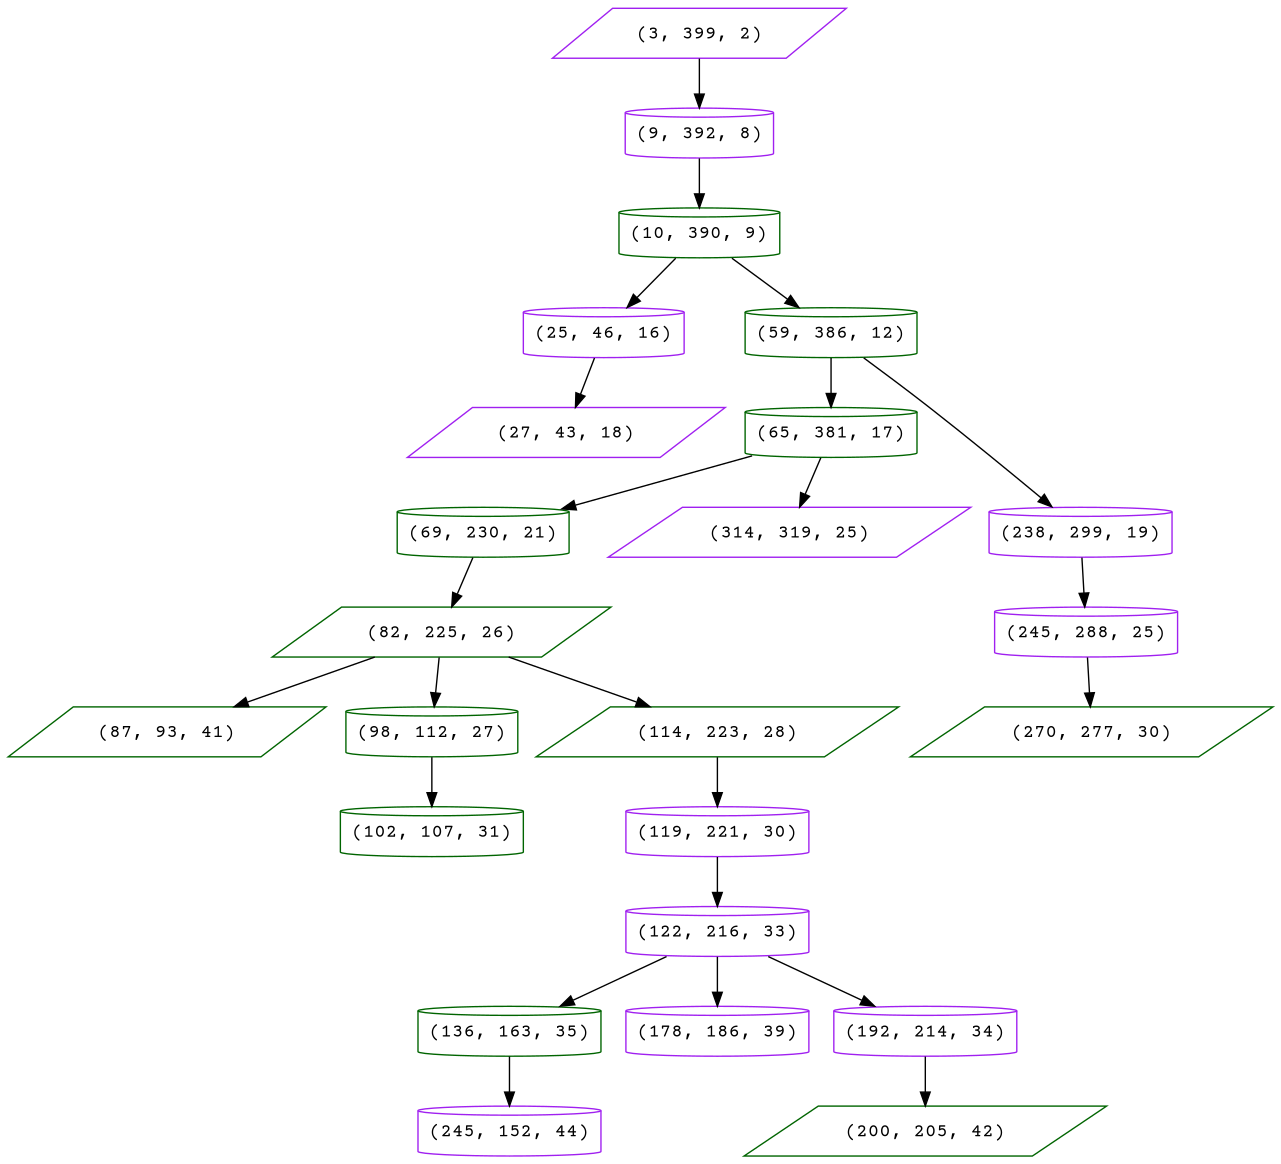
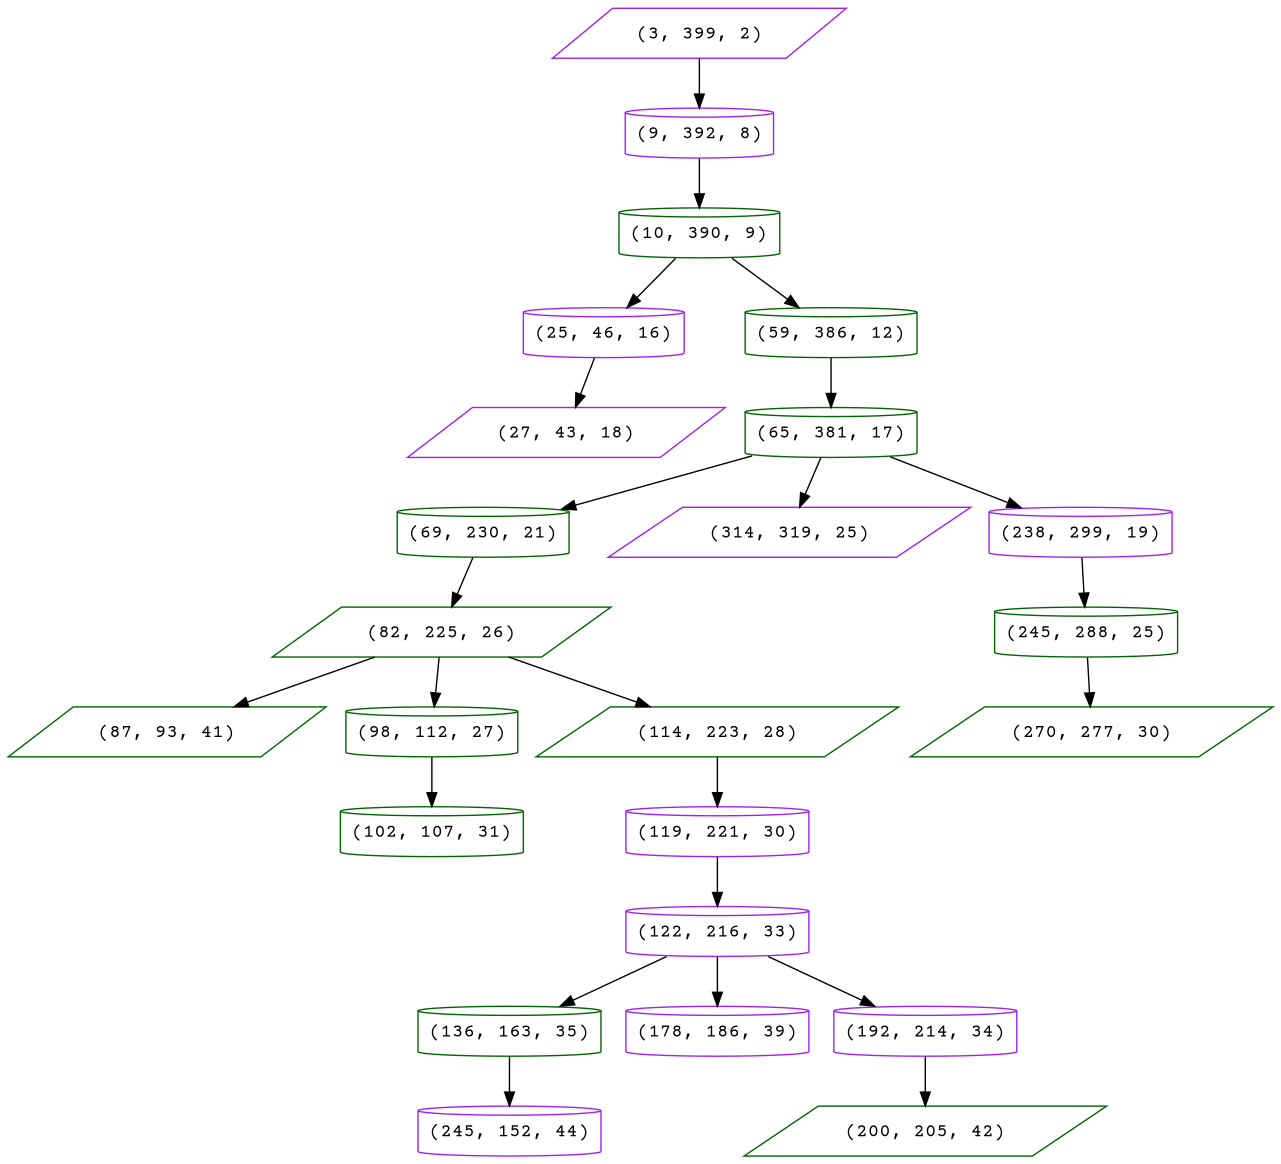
(953, 426) -> (949, 480)
(1086, 632) -> (1086, 632)
